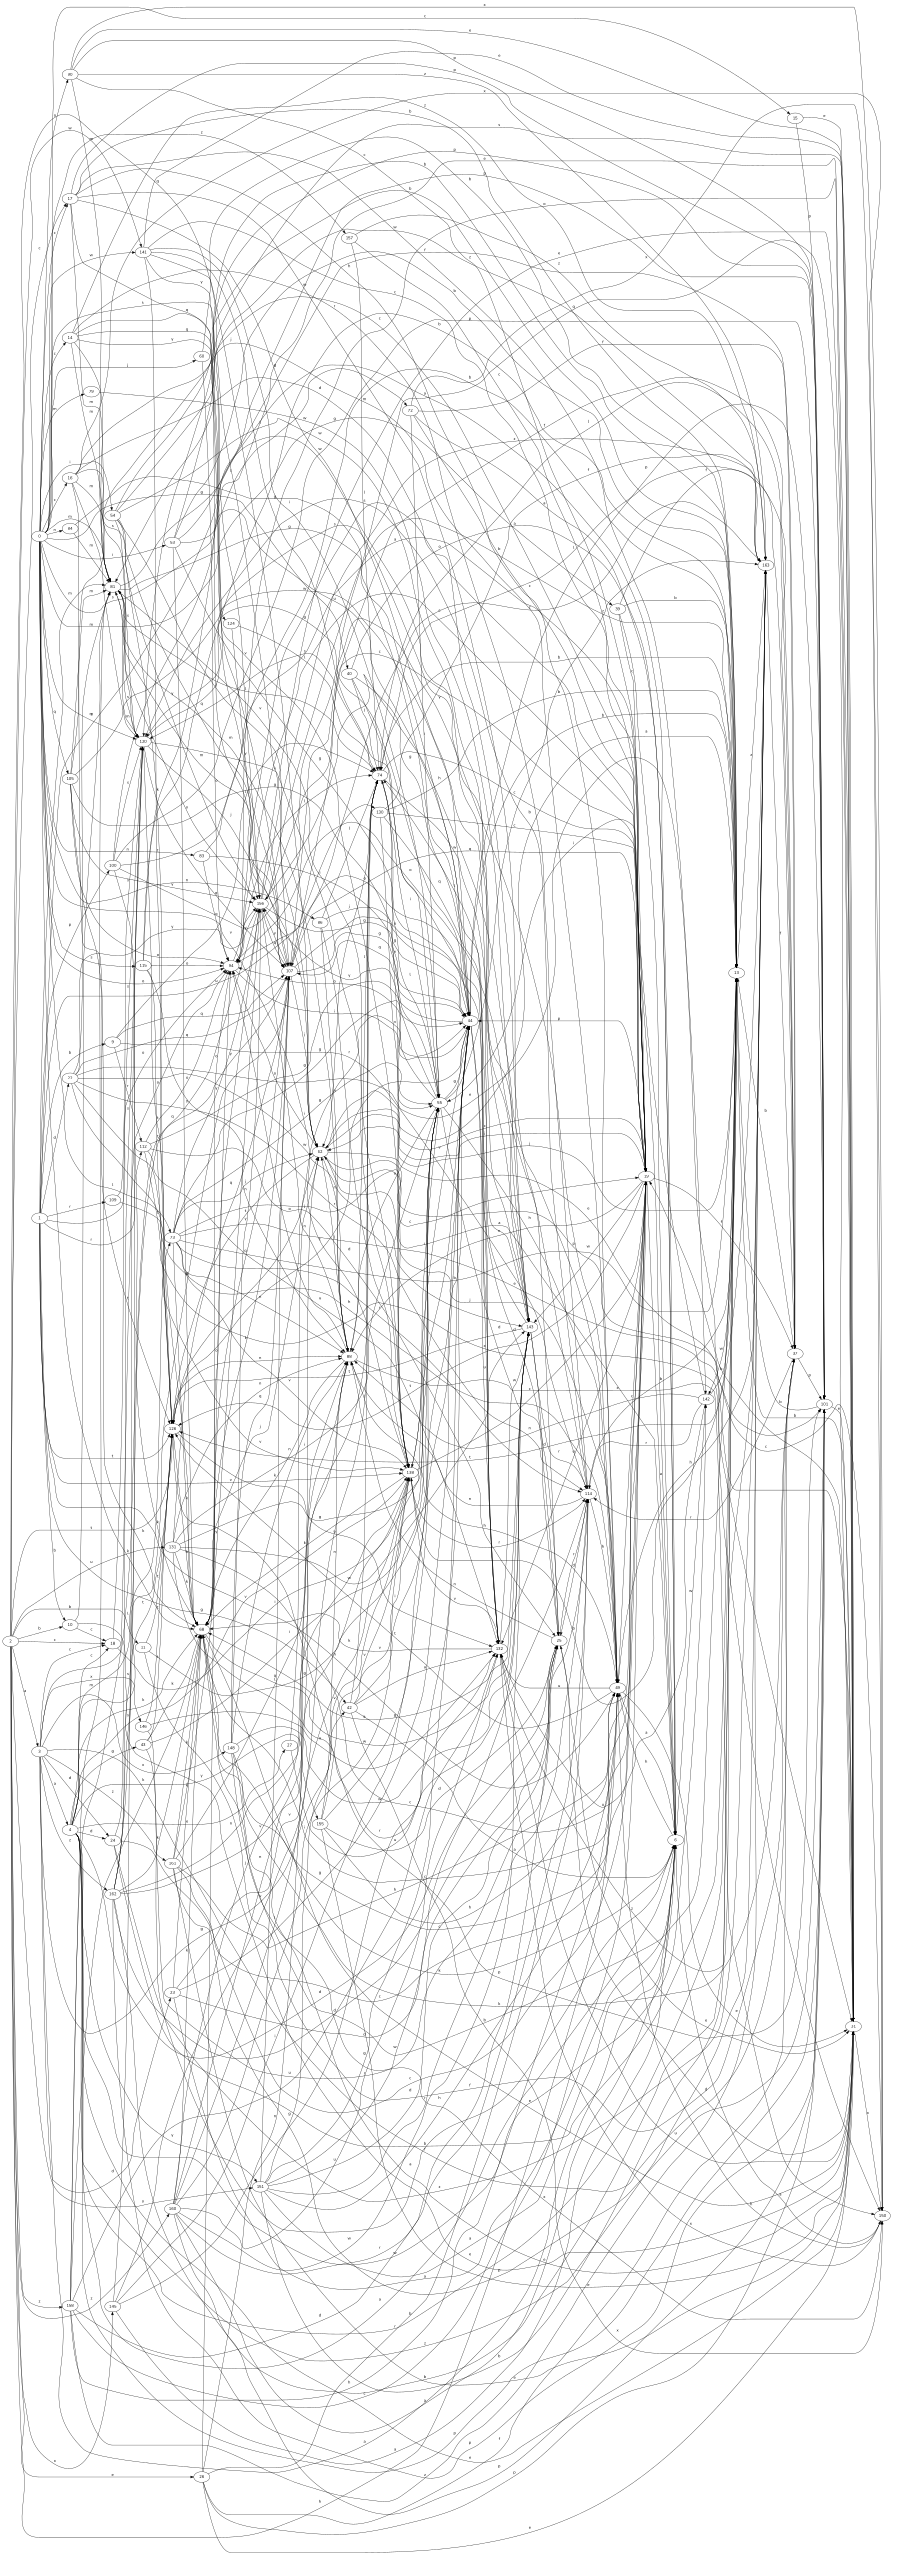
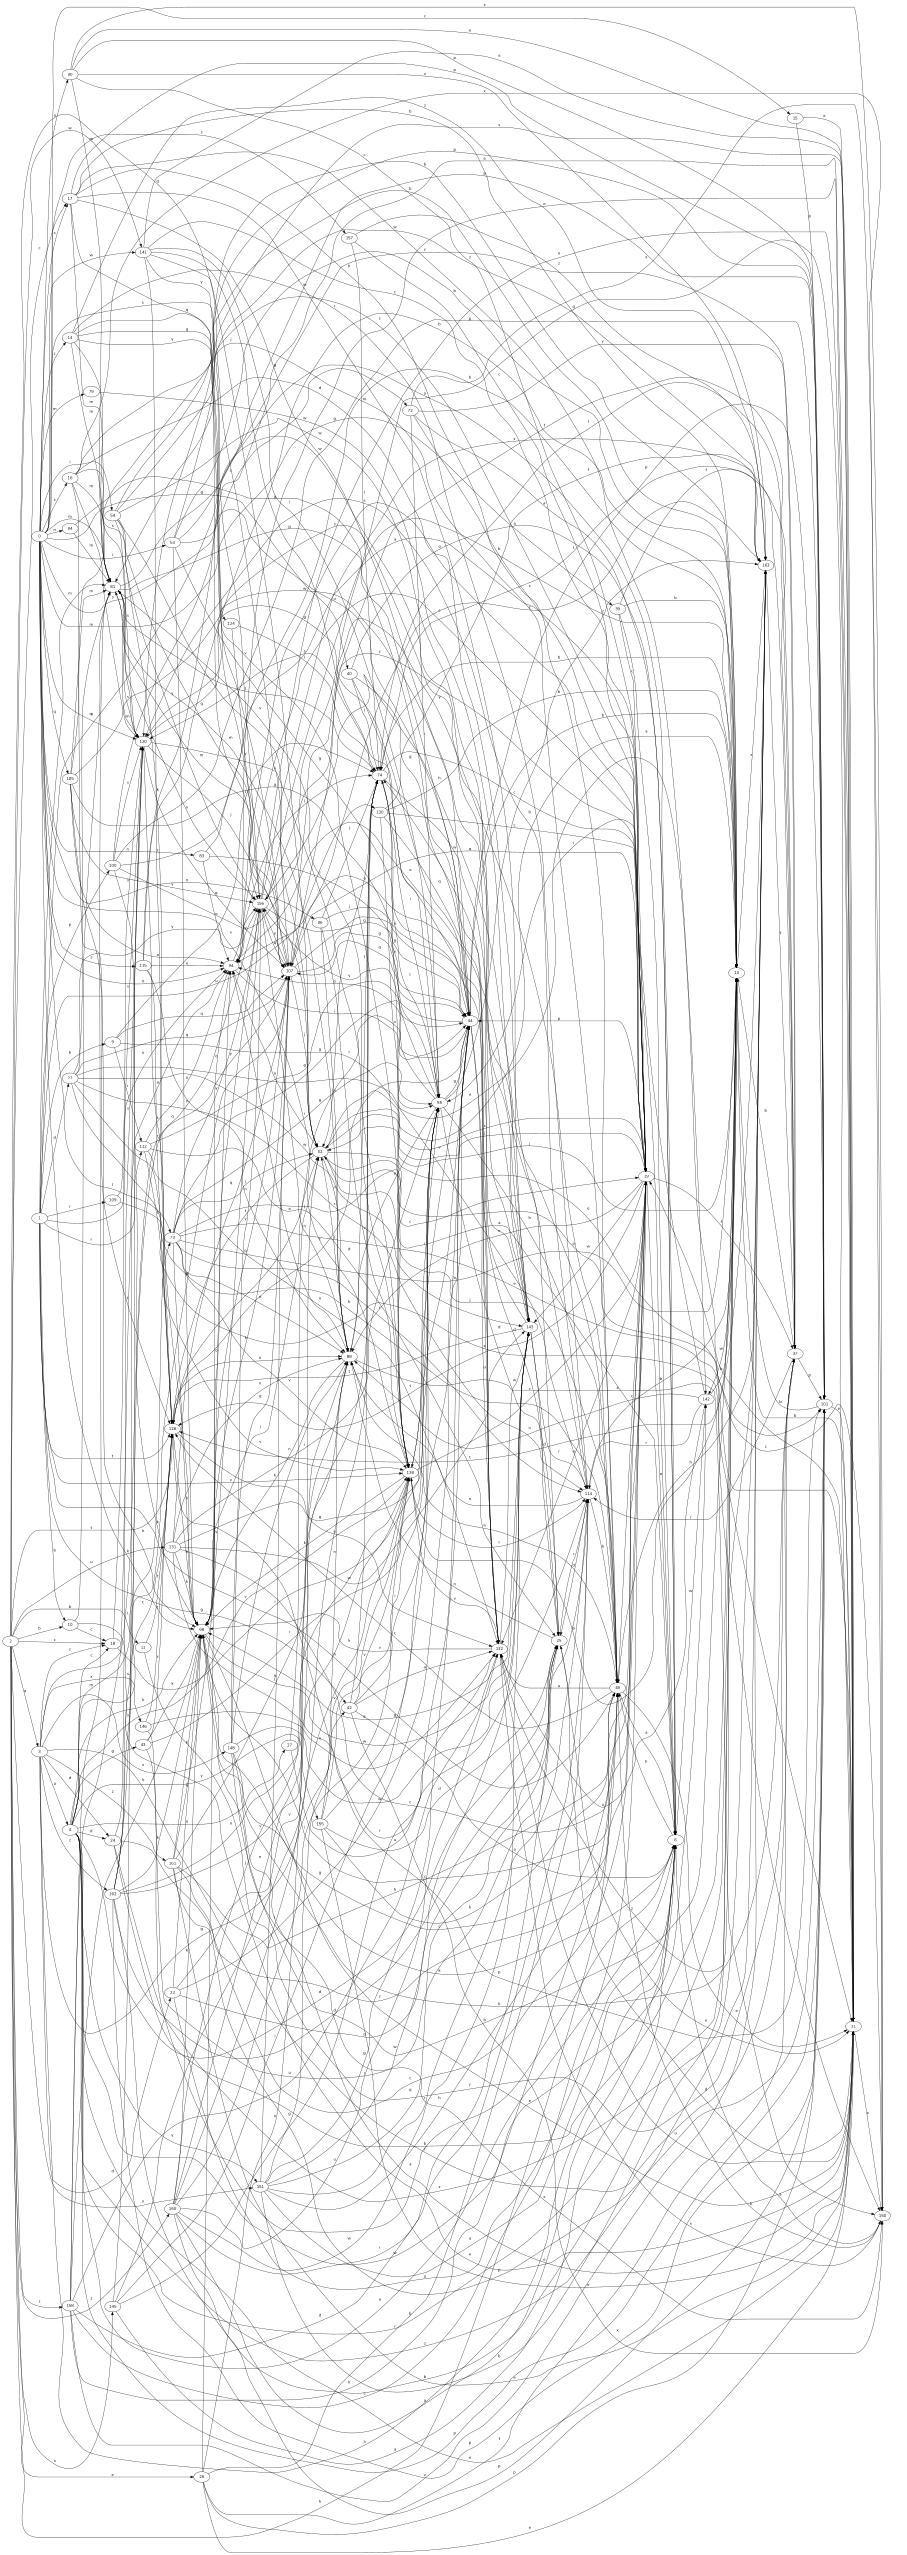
(202, 356) -> none
(424, 1501) -> none
